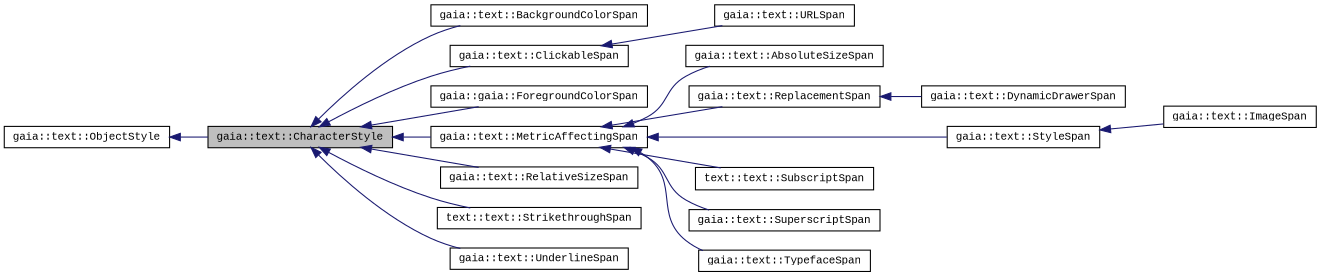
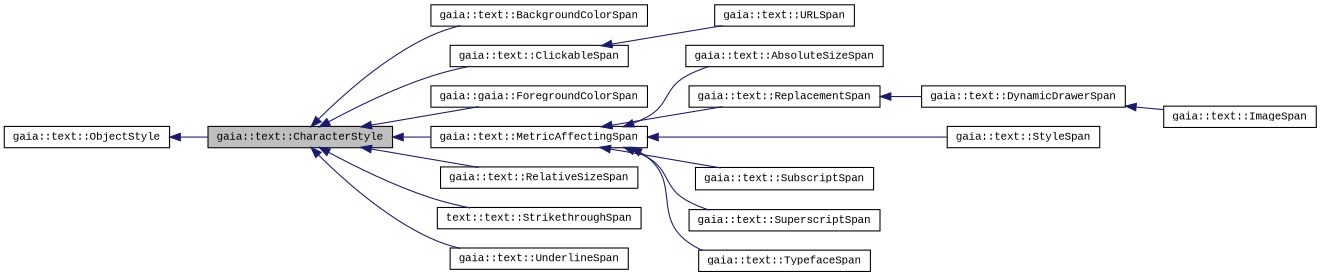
(1137, 126) -> (1150, 108)
(785, 179) -> (785, 179)
